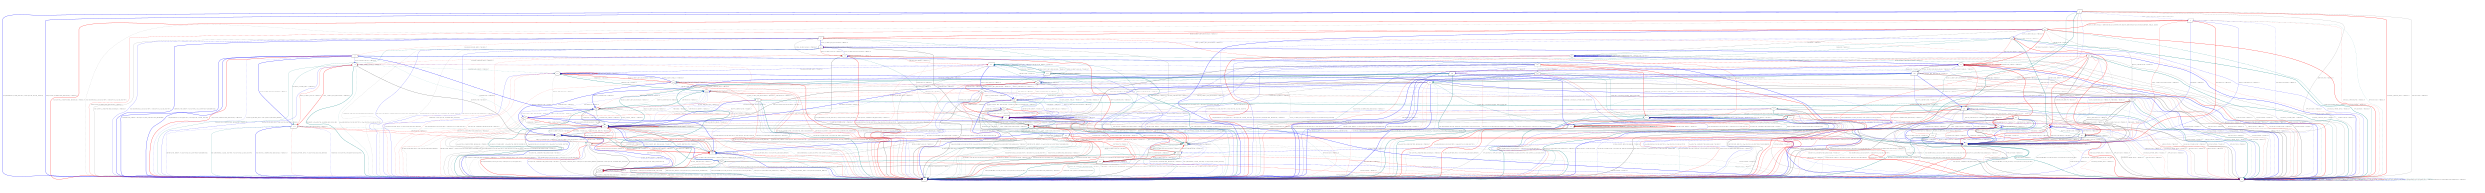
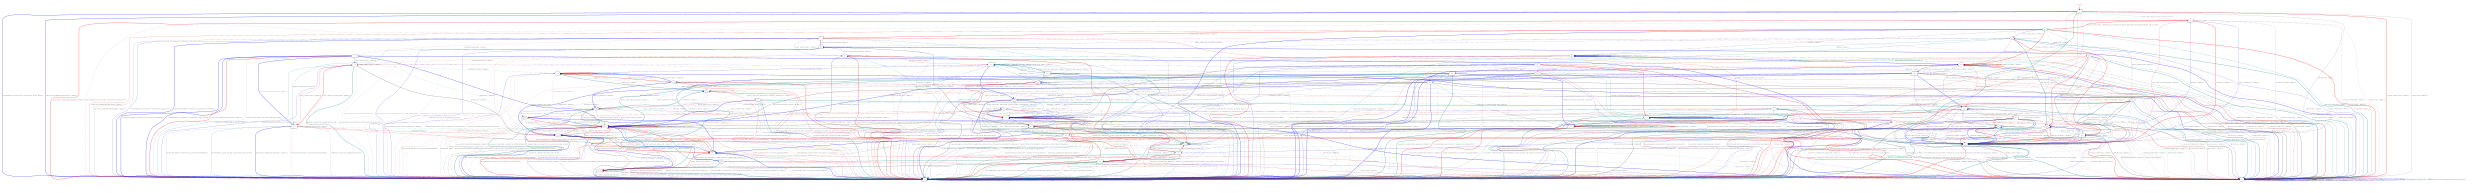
none -> (2079, 4)
(829, 55) -> none
(1660, 78) -> (1438, 76)
(2024, 89) -> none
(1640, 113) -> (1527, 113)
(1638, 120) -> none
(2078, 121) -> (2078, 121)
none -> (1435, 122)
none -> (555, 129)
